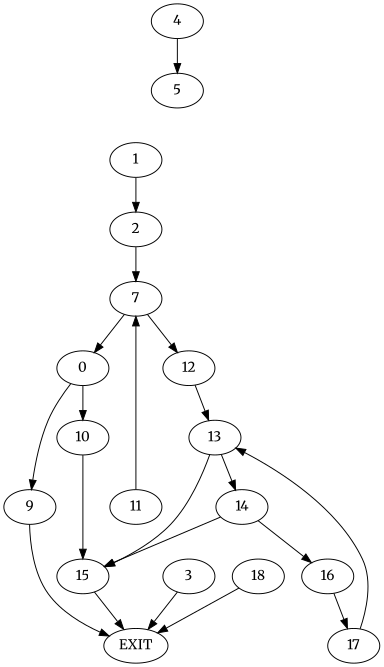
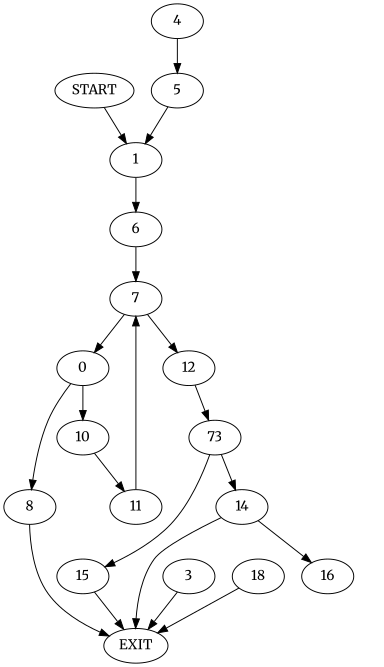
none -> (94, 91)
none -> (159, 121)
(136, 229) -> (136, 229)
(215, 438) -> (215, 438)
(83, 502) -> (106, 468)
(30, 507) -> (30, 507)
(167, 540) -> (160, 553)
(354, 646) -> none
